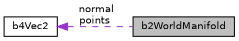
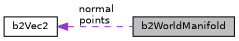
(31, 27) -> (31, 27)
